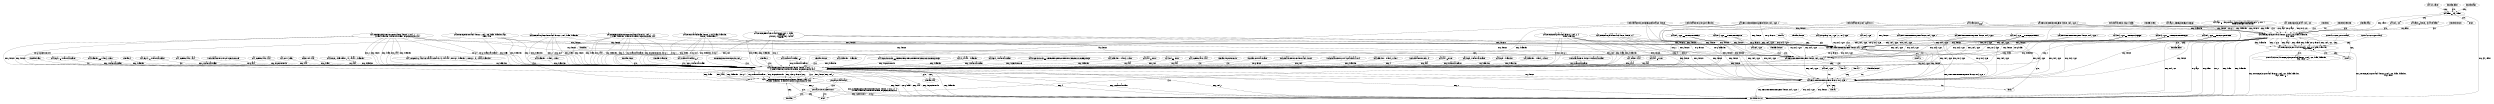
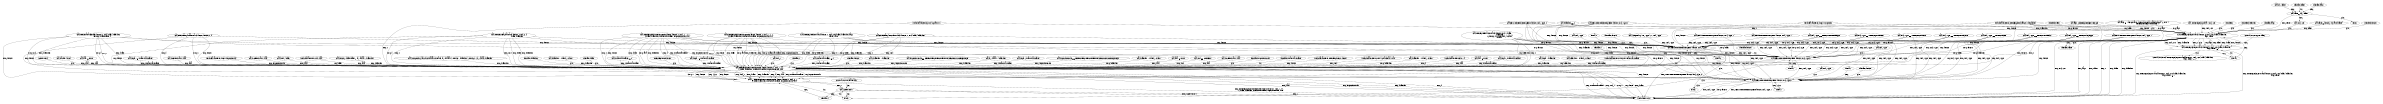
(1647, 23) -> (2015, 23)
(1700, 23) -> none
(1860, 23) -> (927, 23)
(1975, 23) -> (1568, 23)
(2122, 23) -> (1818, 23)
none -> (1994, 36)
(2338, 36) -> none
(2372, 36) -> (2255, 36)
(101, 58) -> none
(127, 58) -> (43, 58)
(224, 58) -> (221, 58)
(287, 58) -> (284, 58)
(308, 58) -> (311, 58)
(628, 58) -> (663, 58)
(728, 58) -> (777, 58)
(1172, 58) -> (1203, 58)
(1257, 58) -> (1291, 58)
(1296, 58) -> (1330, 58)
(1343, 58) -> (1378, 58)
(1634, 58) -> (64, 58)
(839, 80) -> (847, 80)
(930, 80) -> none
(823, 90) -> (847, 90)
(2287, 95) -> none
